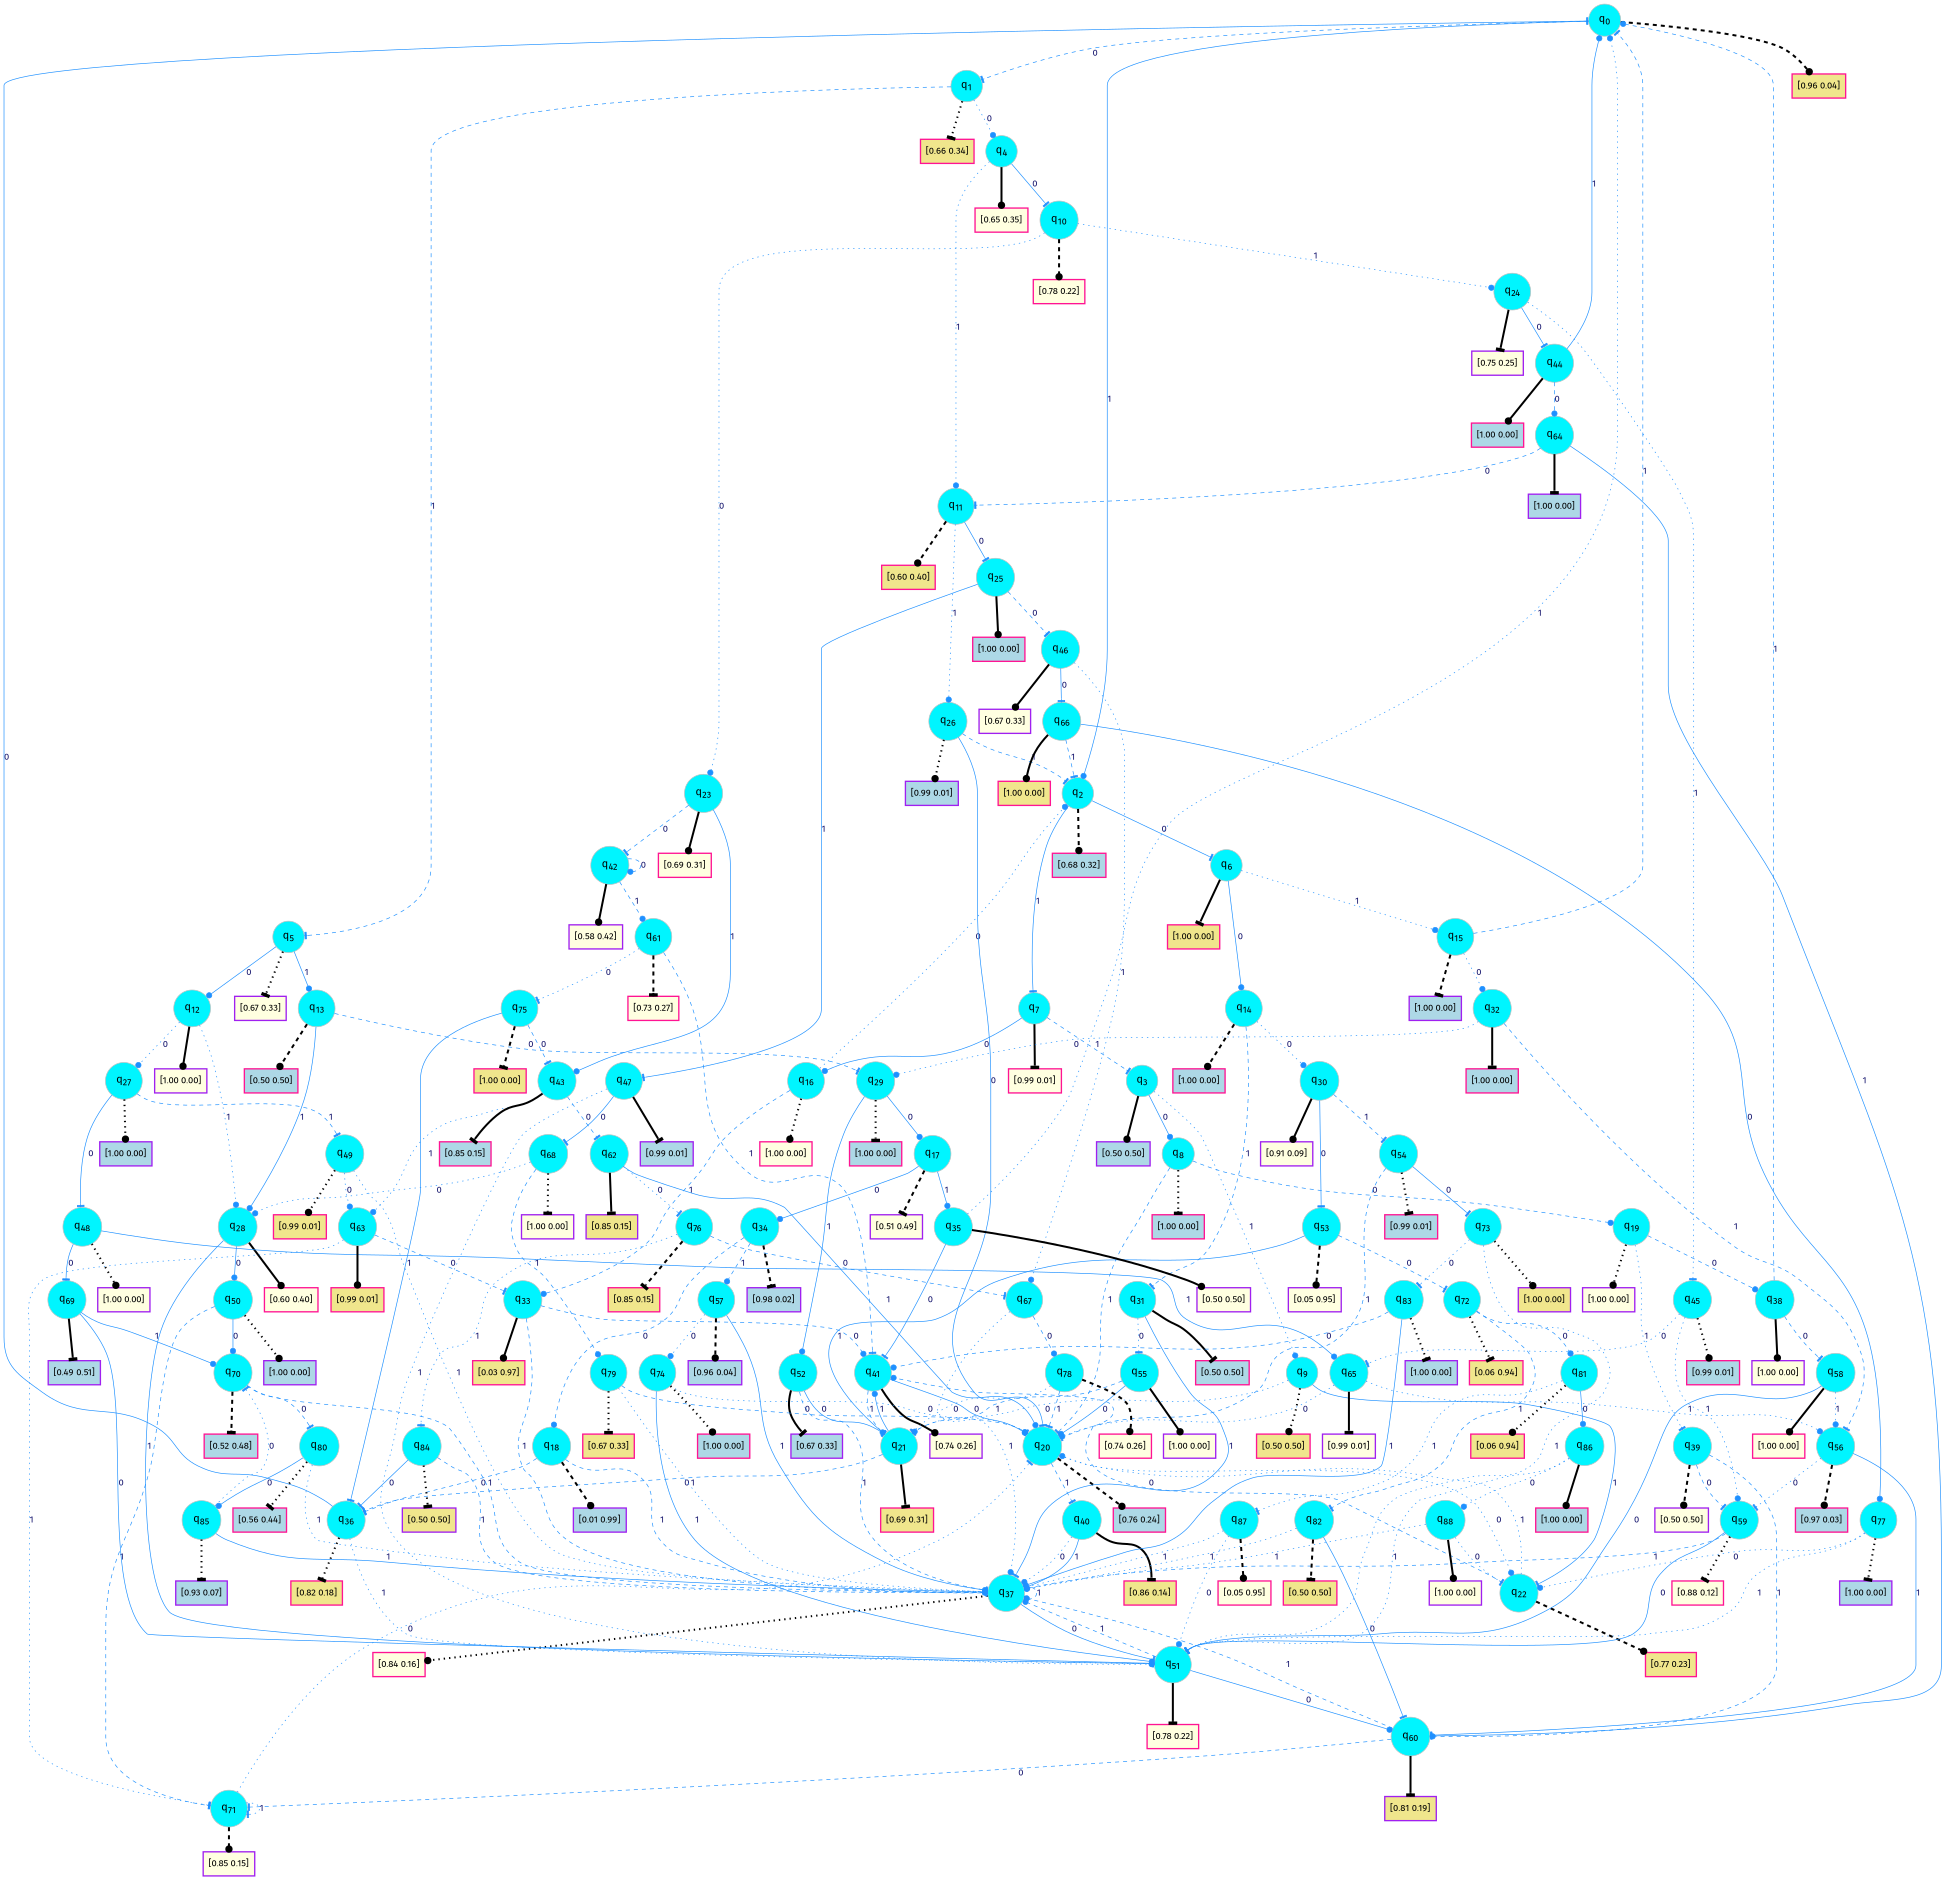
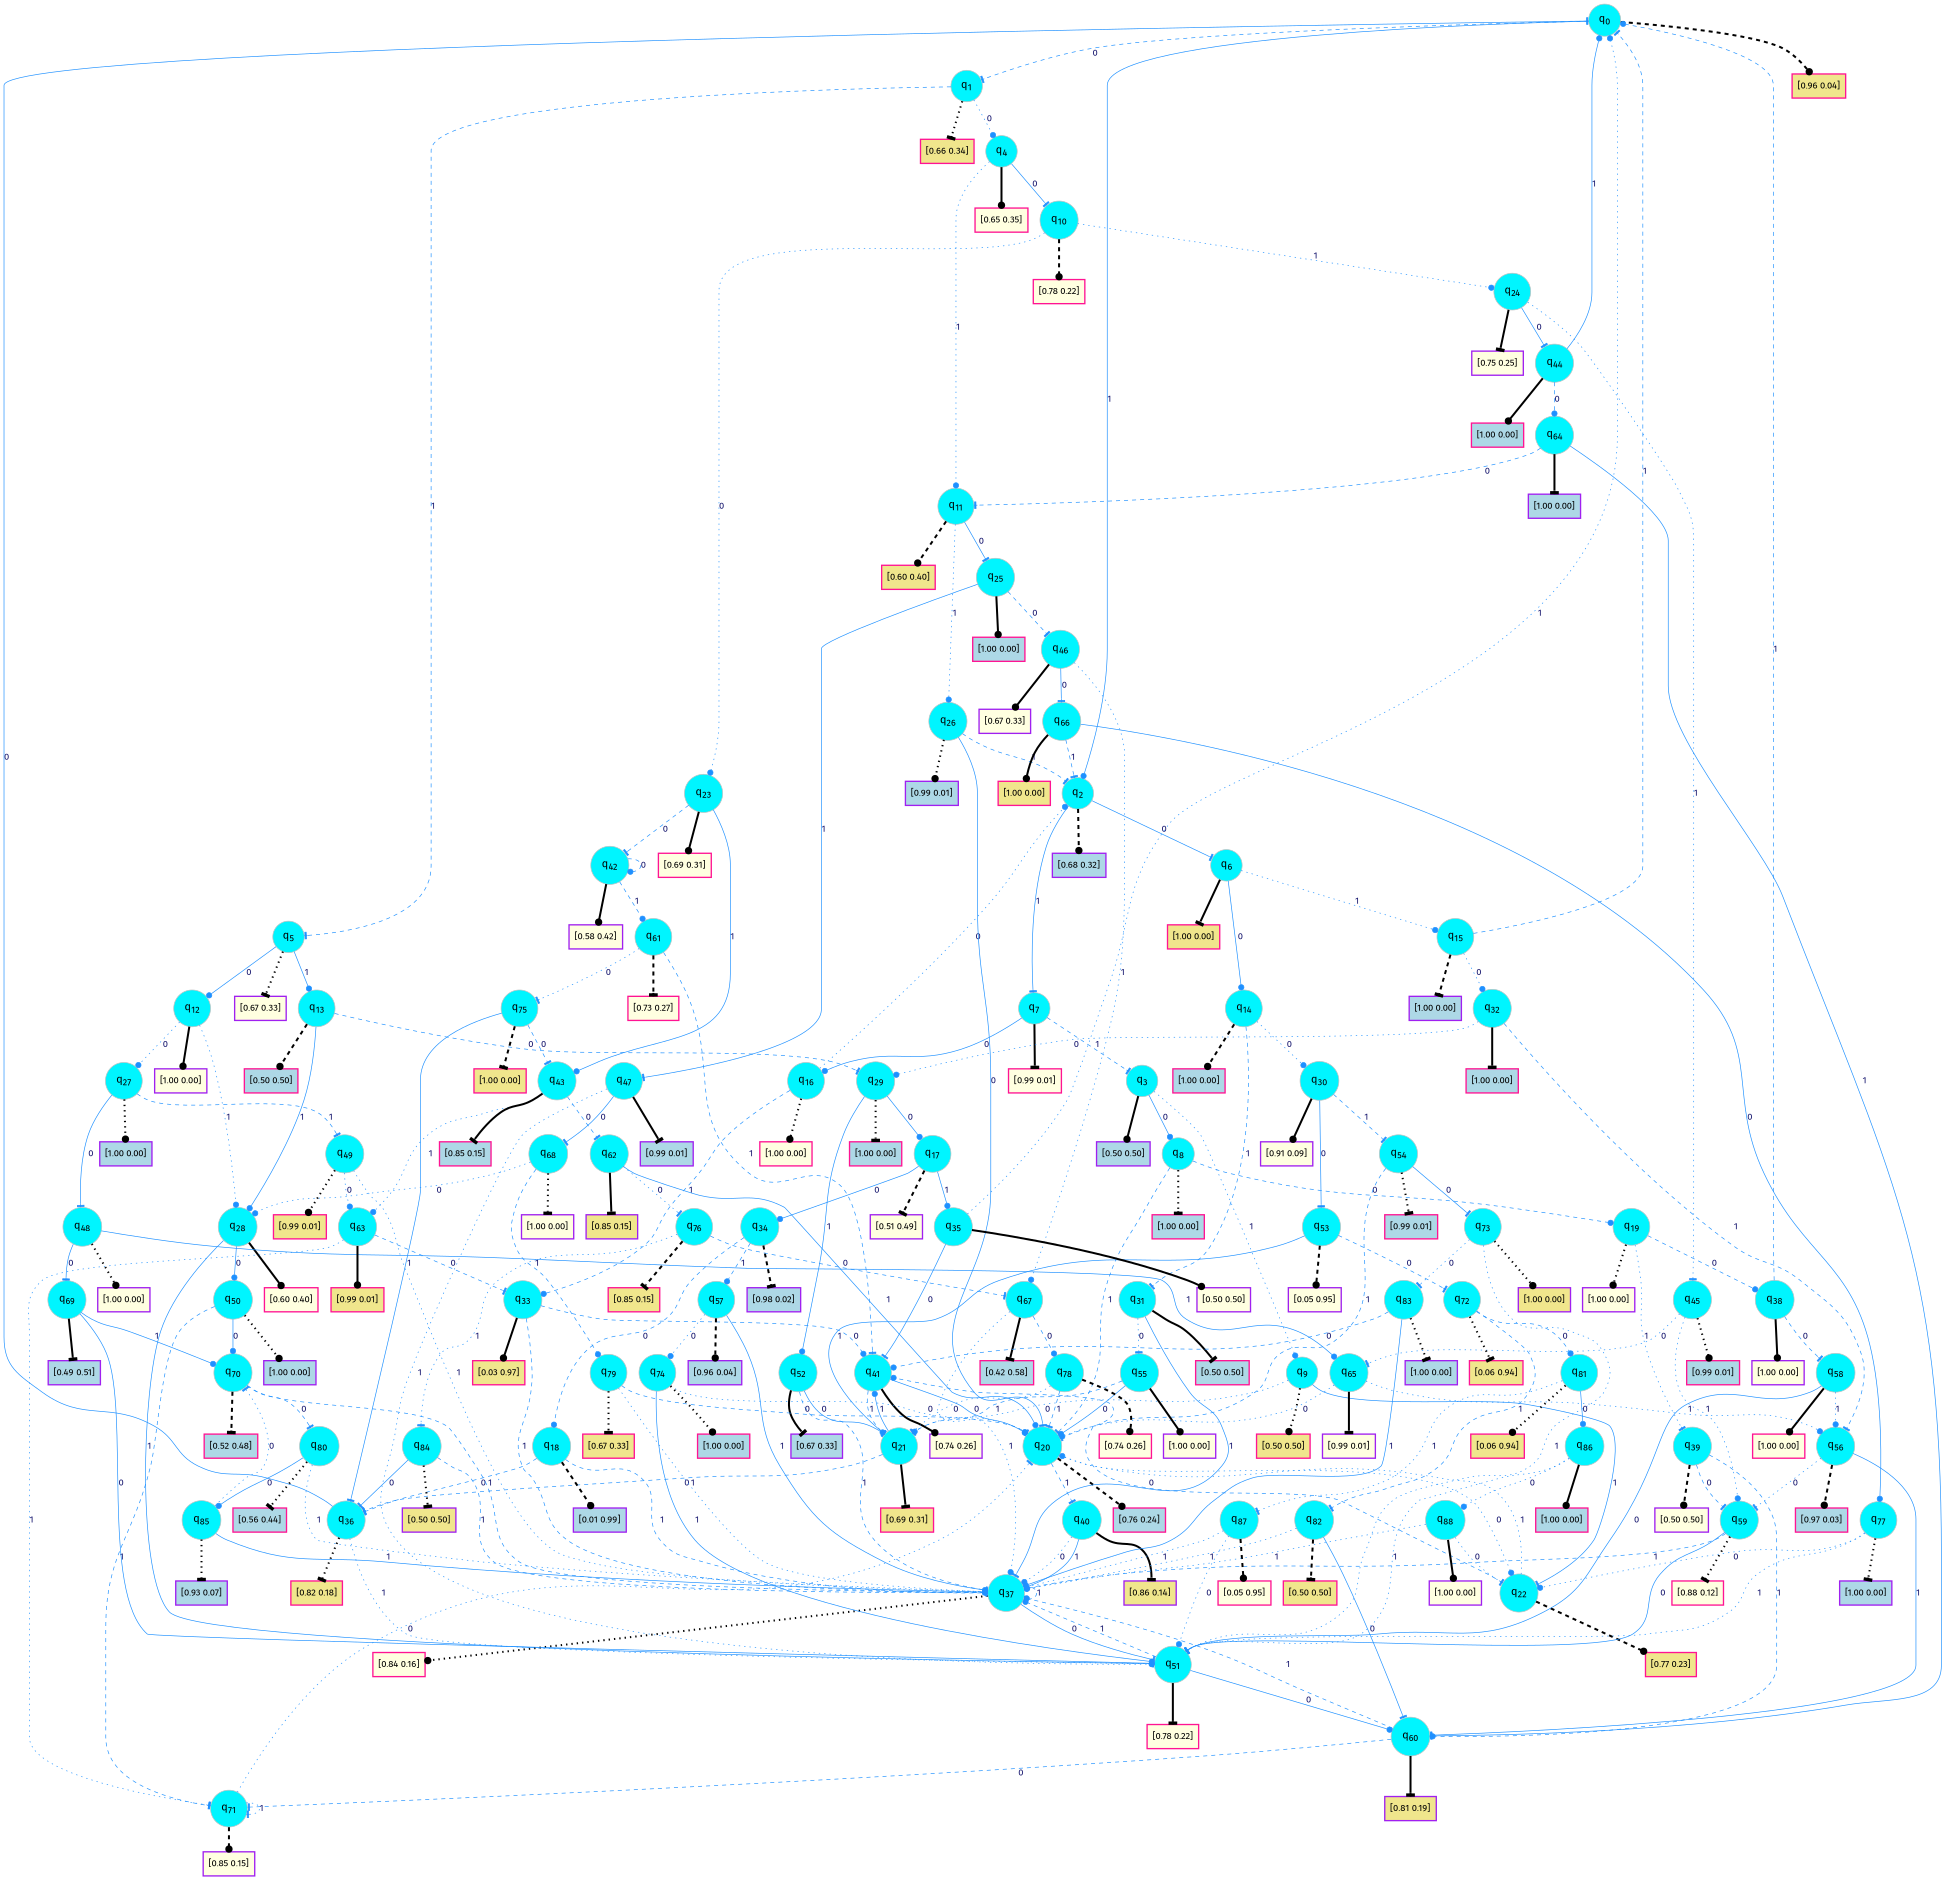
(1079, 865) -> (1079, 865)
none -> (1007, 1373)
(1150, 1593) -> (1150, 1593)
